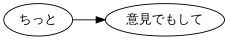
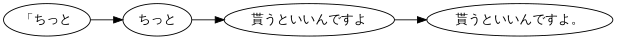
none -> (47, 20)
(165, 20) -> (309, 20)
none -> (520, 20)
